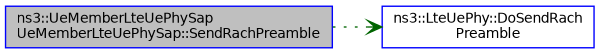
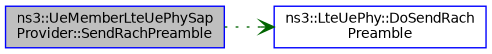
(169, 27) -> (115, 27)
